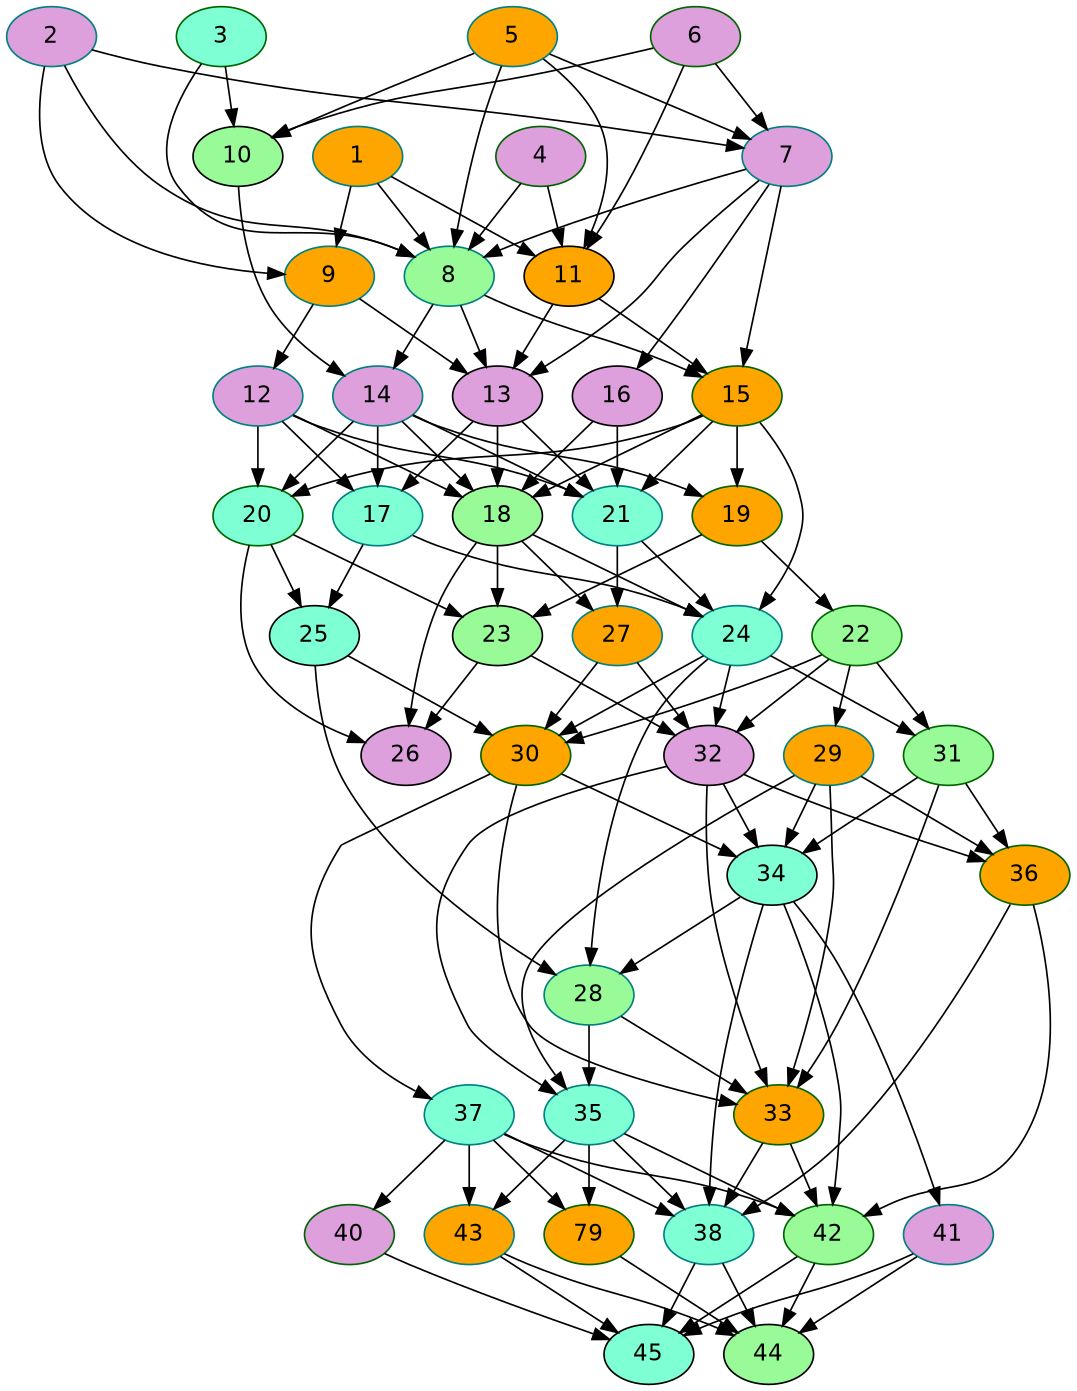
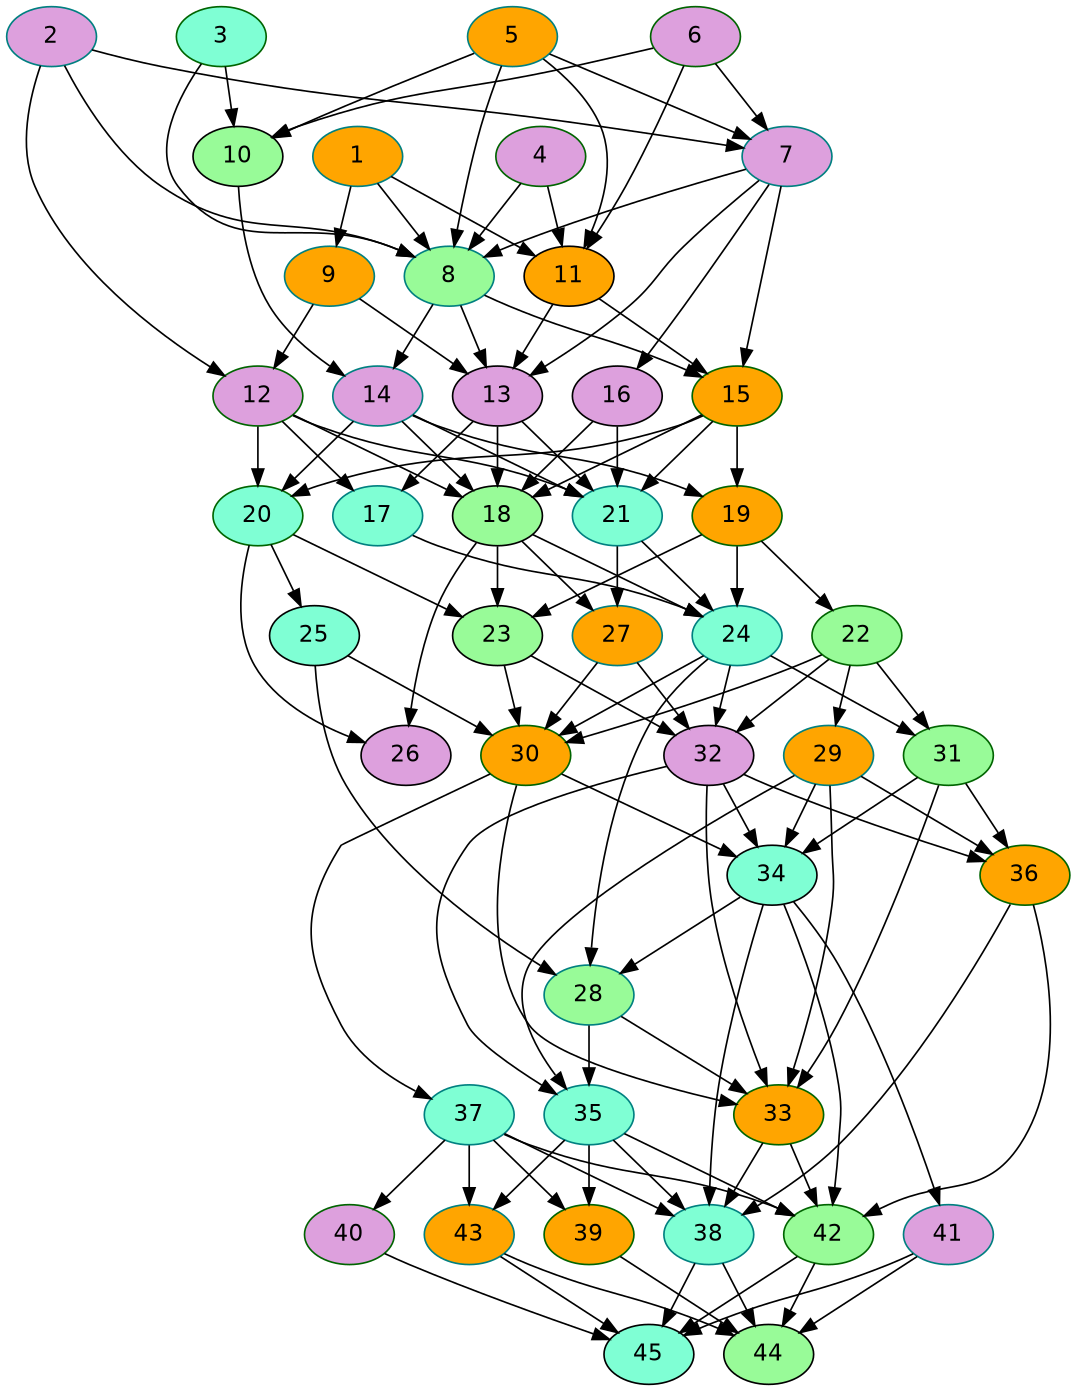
(99, 222) -> (69, 243)
(258, 396) -> (258, 396)
(378, 448) -> none
(802, 507) -> (737, 568)
(348, 573) -> none
(457, 689) -> (510, 687)
(589, 1235) -> (589, 1235)
